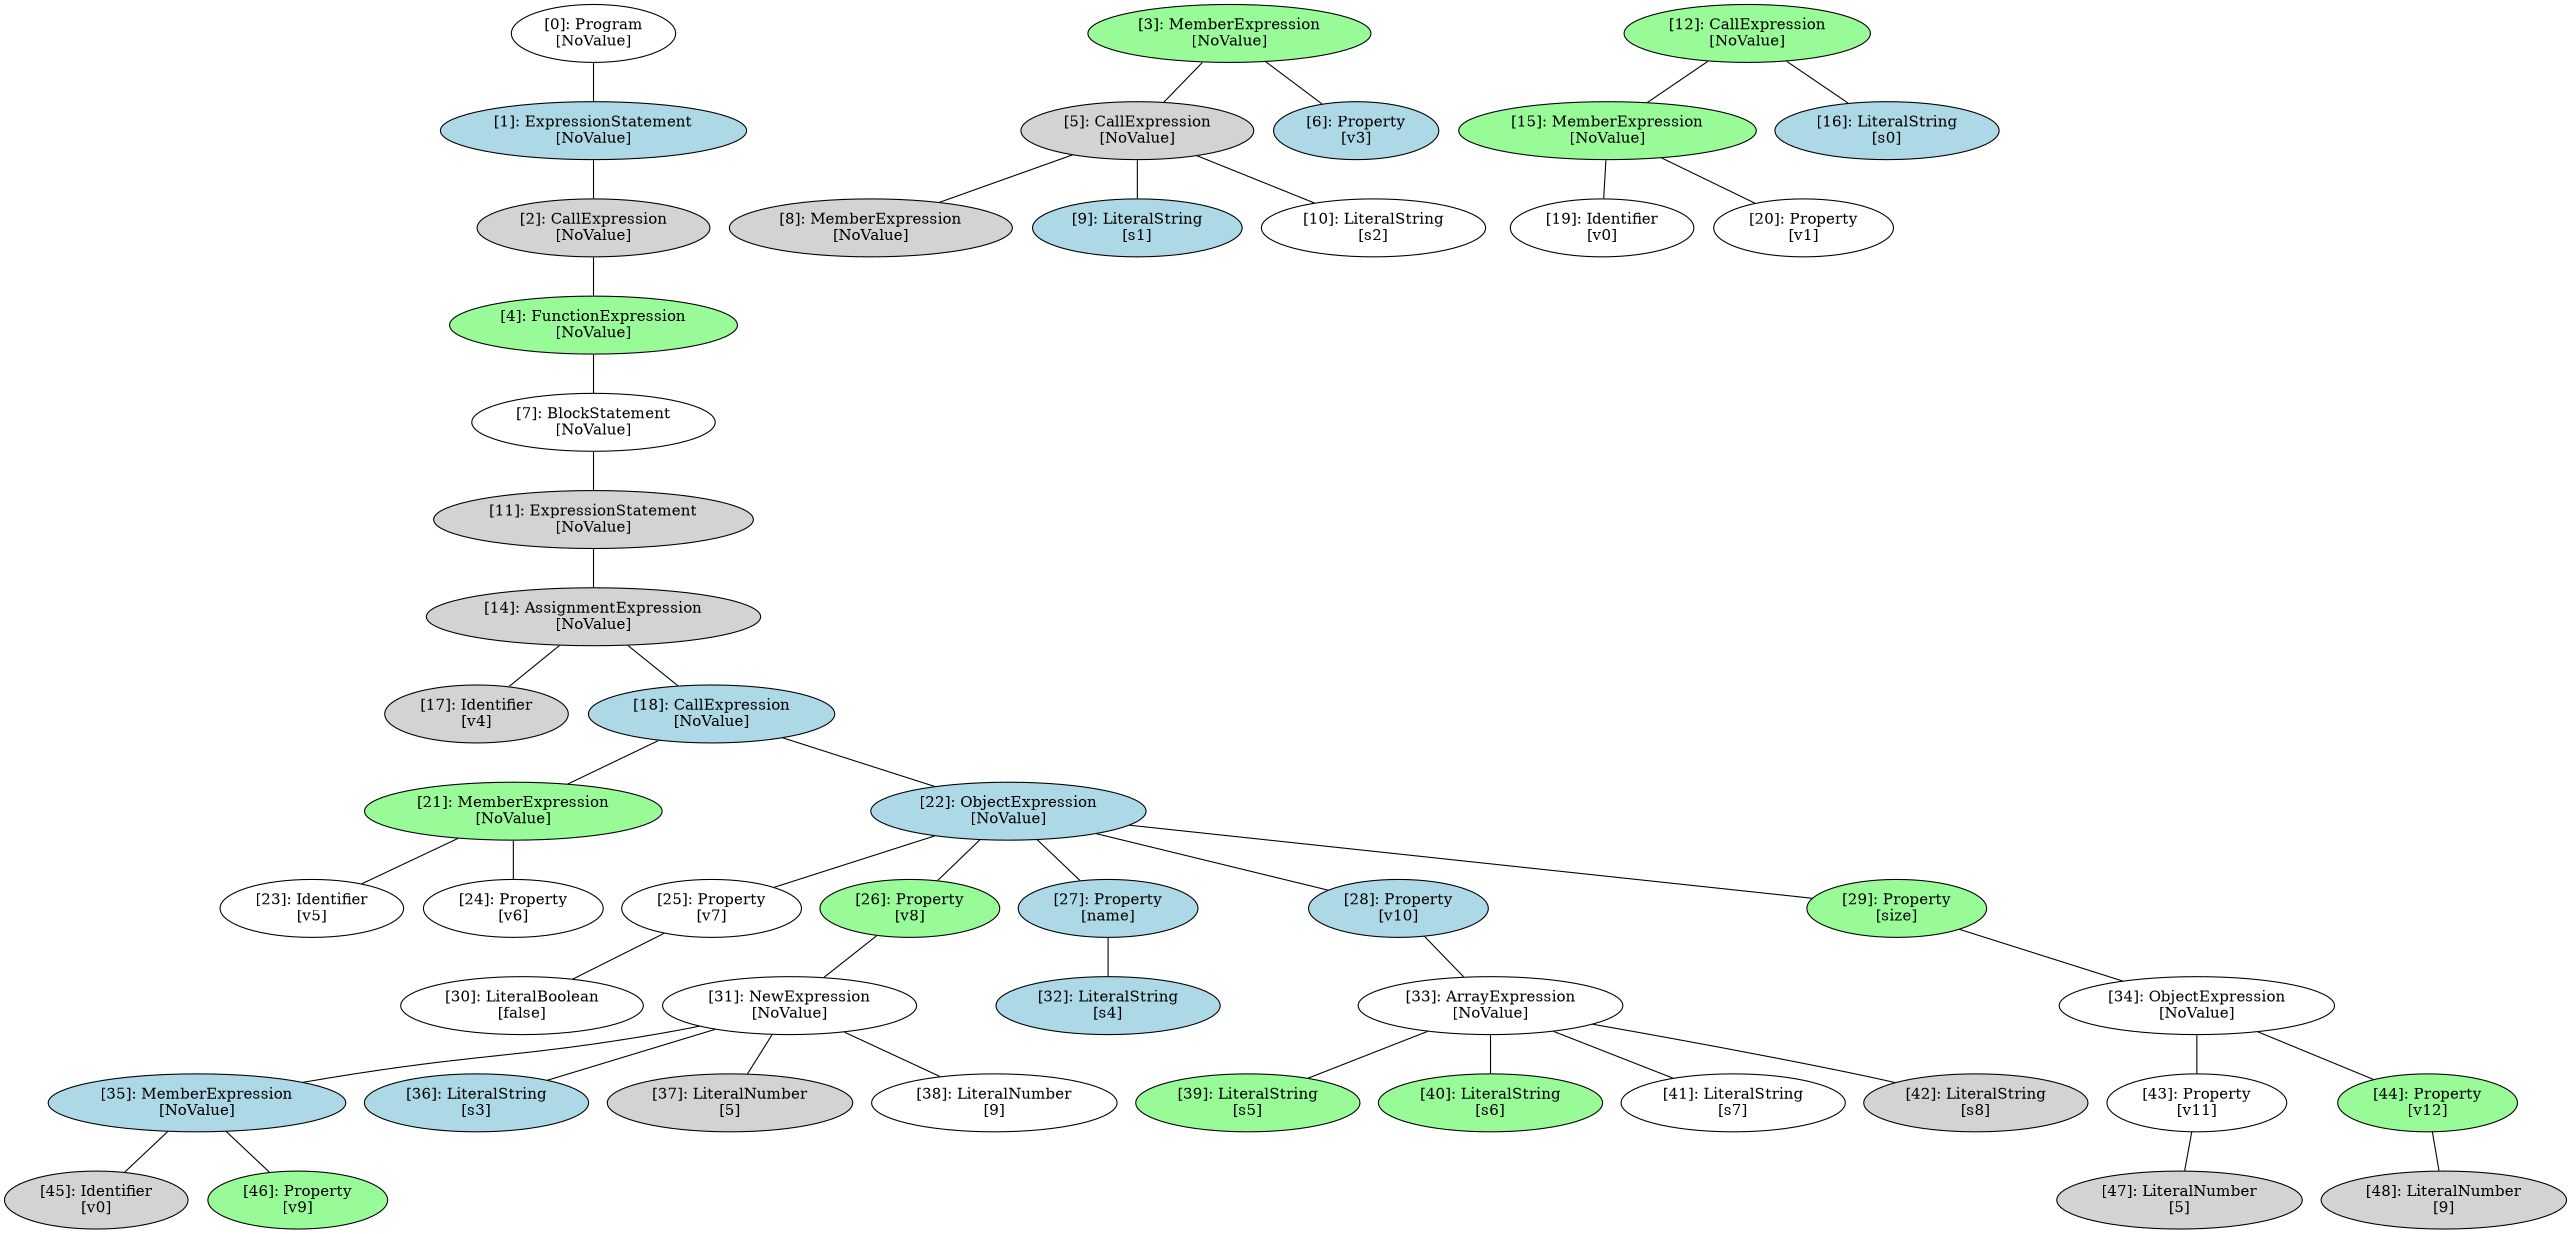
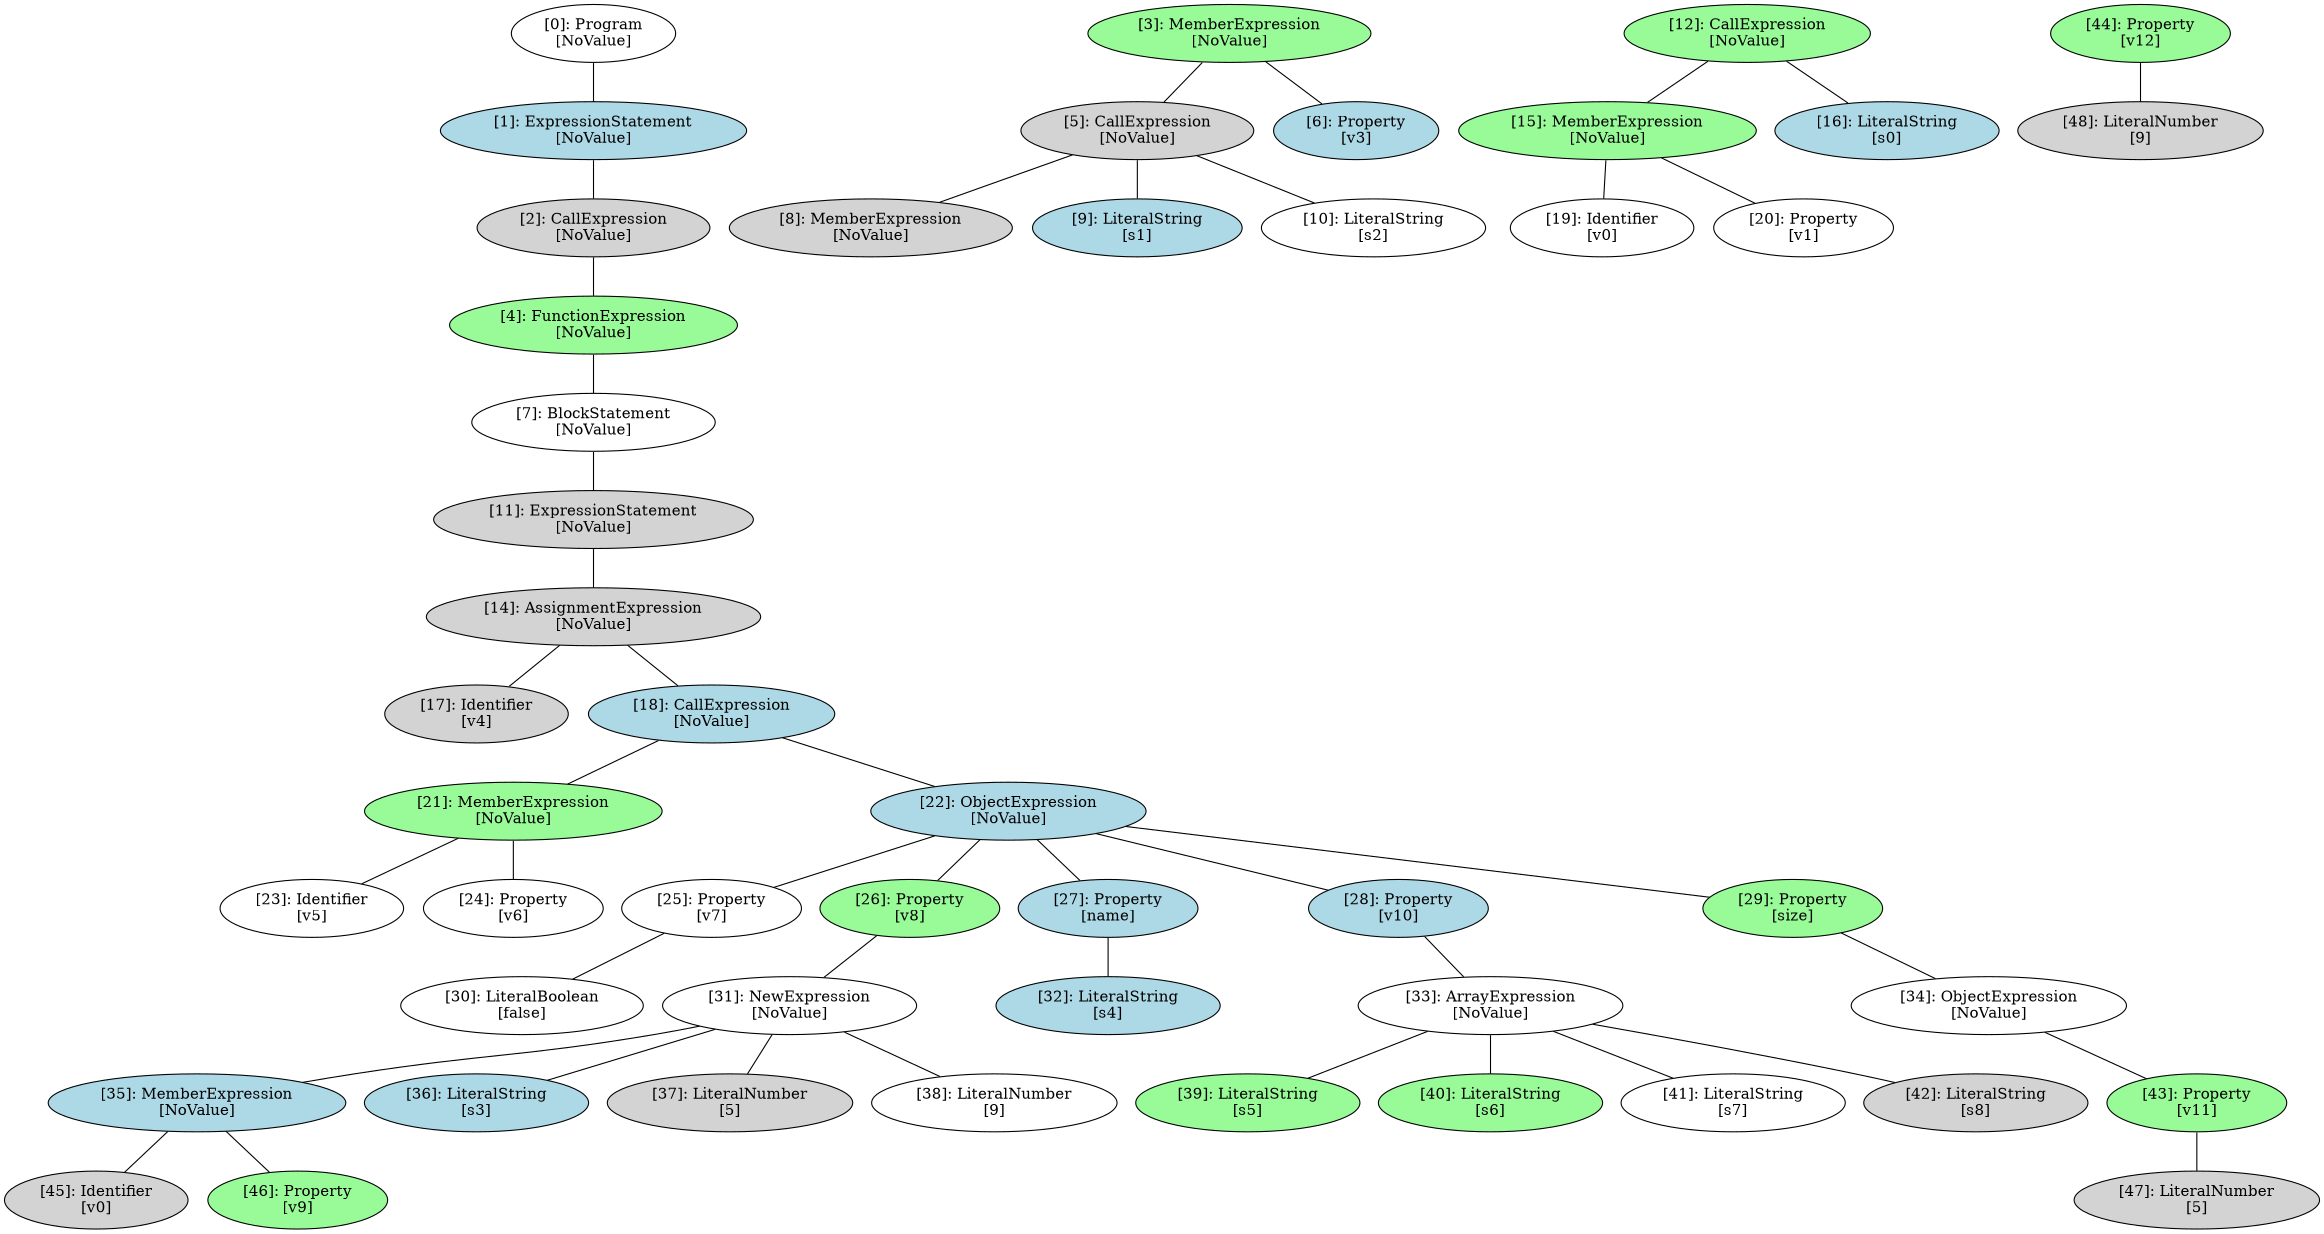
(2316, 1056) -> none
(2197, 1103) -> (2197, 1103)
